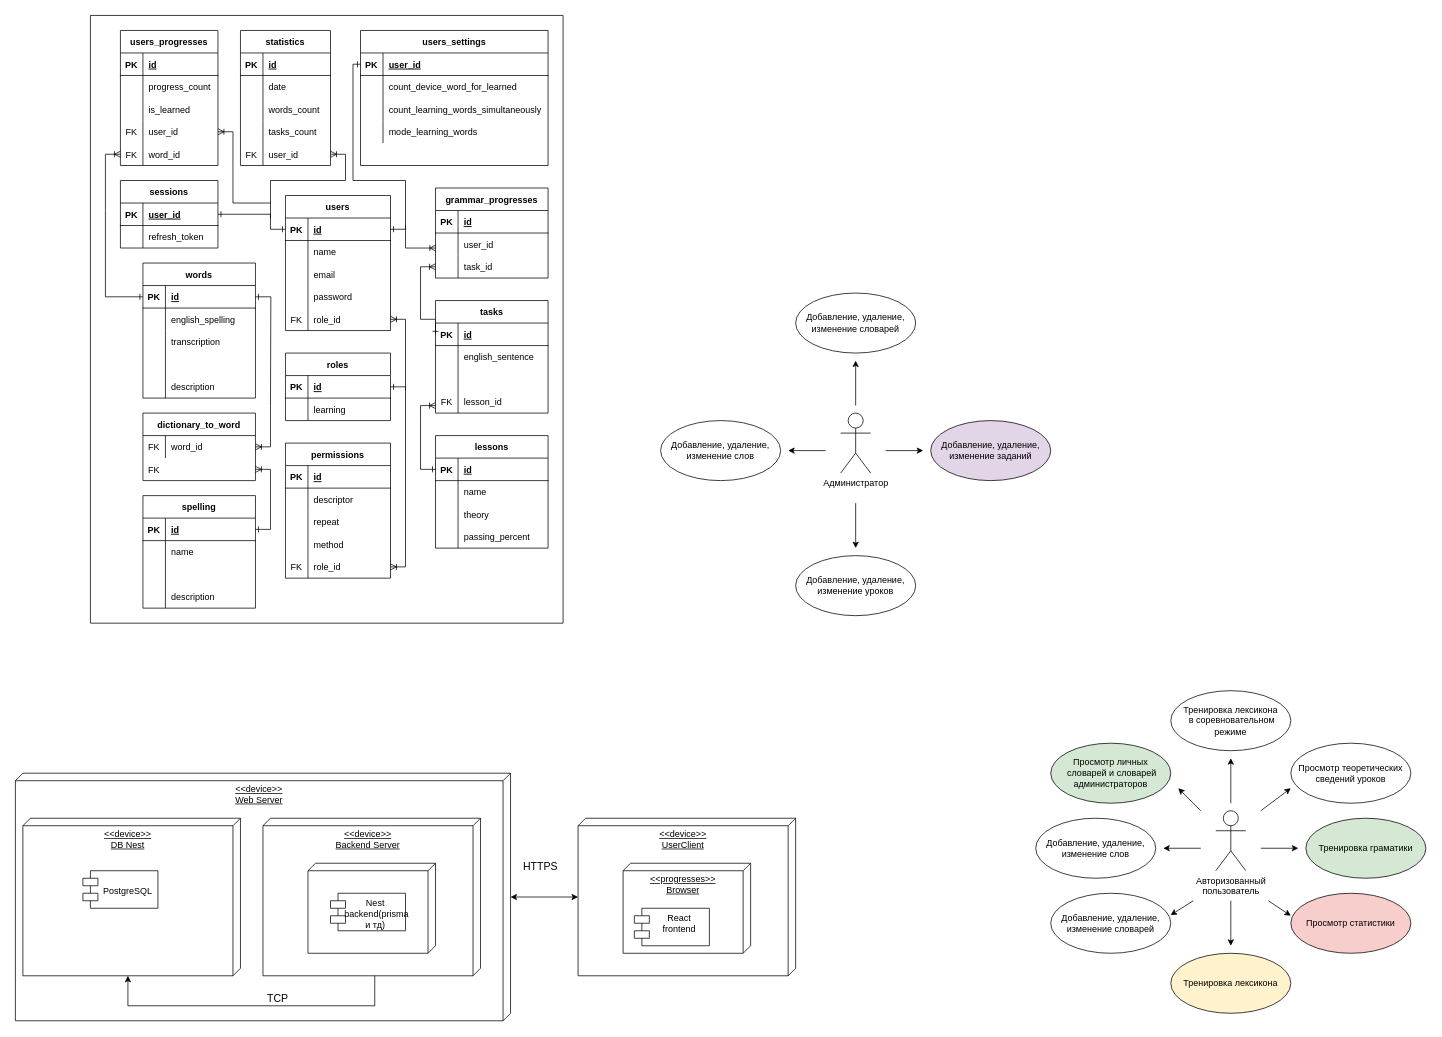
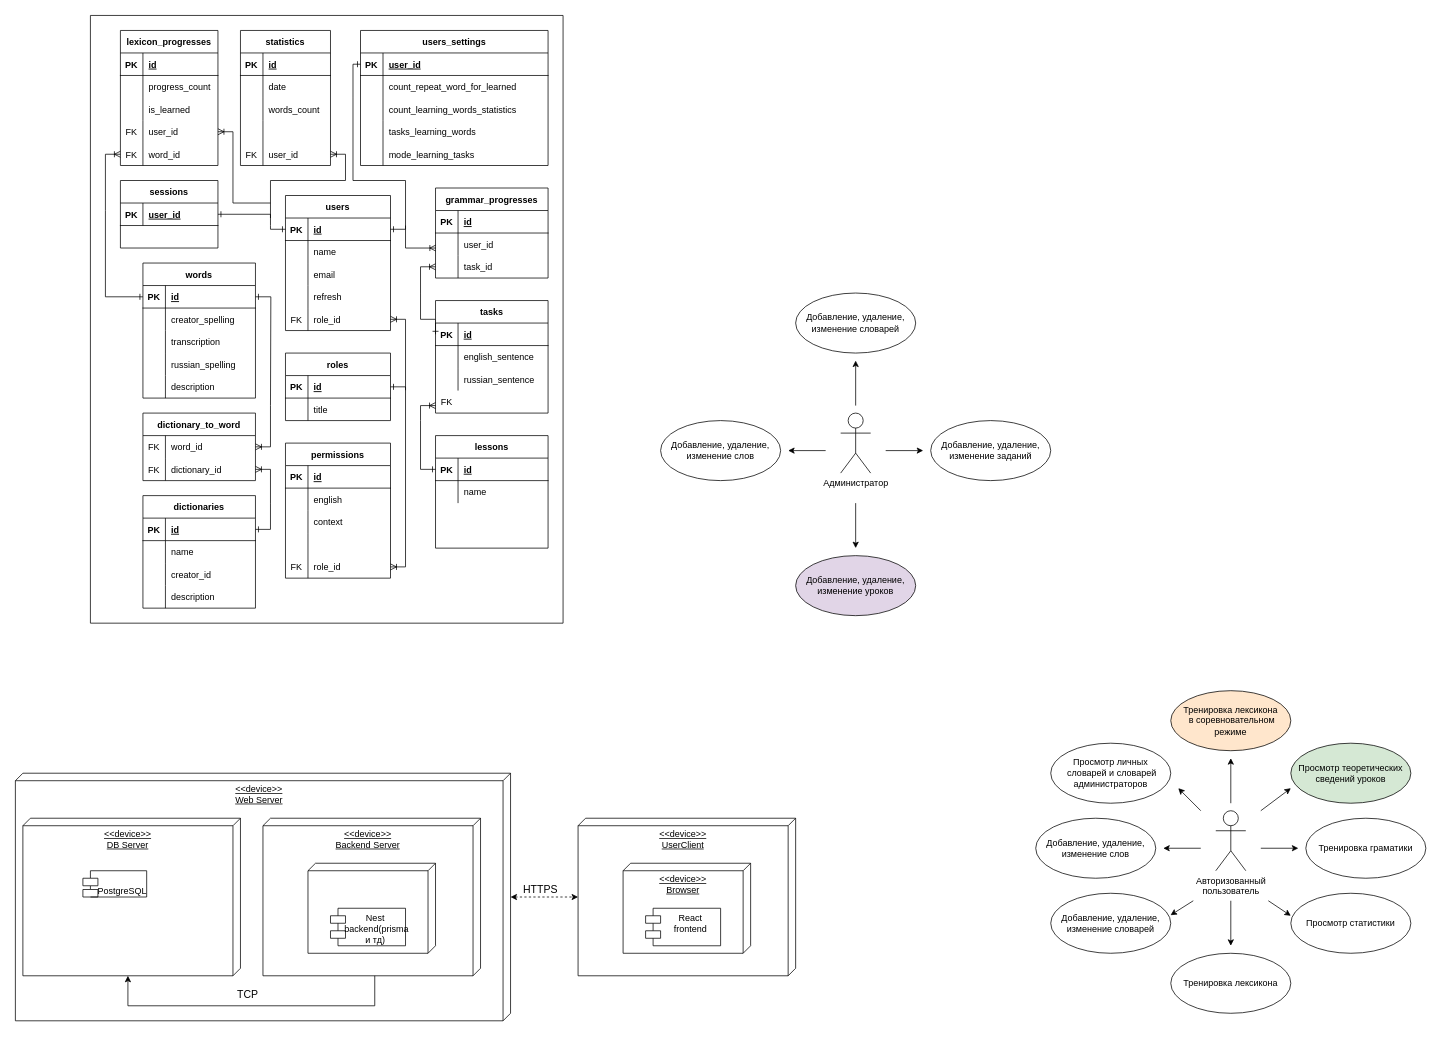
(169, 42) -> (169, 42)
(459, 87) -> (460, 87)
(471, 110) -> (462, 110)
(297, 132) -> none
(434, 132) -> (437, 132)
none -> (465, 154)
(180, 237) -> none
(334, 297) -> (331, 297)
(205, 320) -> (208, 320)
none -> (210, 364)
none -> (503, 379)
(503, 402) -> none
(331, 410) -> (324, 410)
(990, 450) -> (990, 450)
none -> (210, 469)
(338, 500) -> (329, 500)
(199, 507) -> (199, 507)
(503, 514) -> none
(329, 522) -> (331, 522)
(503, 537) -> none
(349, 544) -> none
none -> (210, 574)
(855, 585) -> (855, 585)
(1230, 720) -> (1230, 720)
(1110, 773) -> (1110, 773)
(1350, 773) -> (1350, 773)
(128, 840) -> (128, 840)
(1365, 848) -> (1365, 848)
(540, 867) -> (540, 889)
(683, 885) -> (683, 885)
(120, 889) -> (115, 884)
(545, 897) -> (545, 897)
(368, 912) -> (368, 927)
(1350, 923) -> (1350, 923)
(672, 927) -> (683, 927)
(1230, 983) -> (1230, 983)
(278, 998) -> (248, 994)
